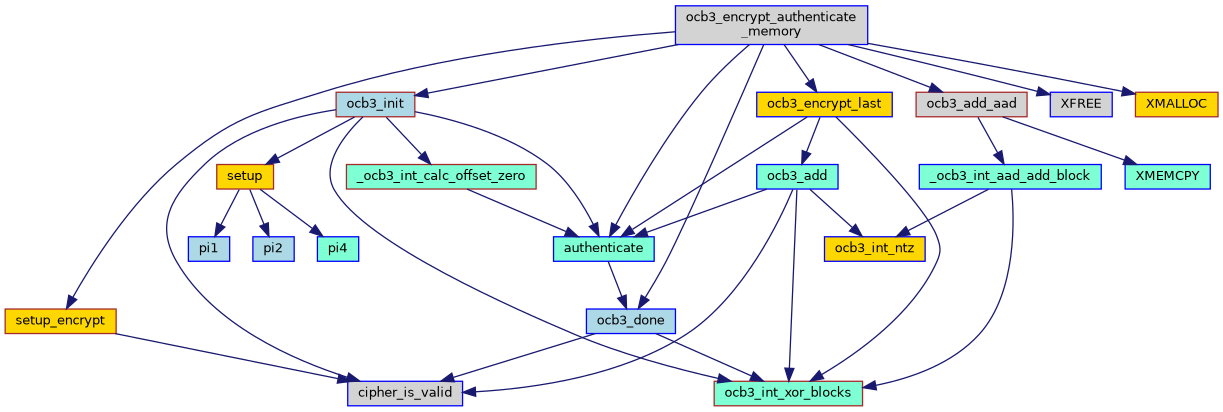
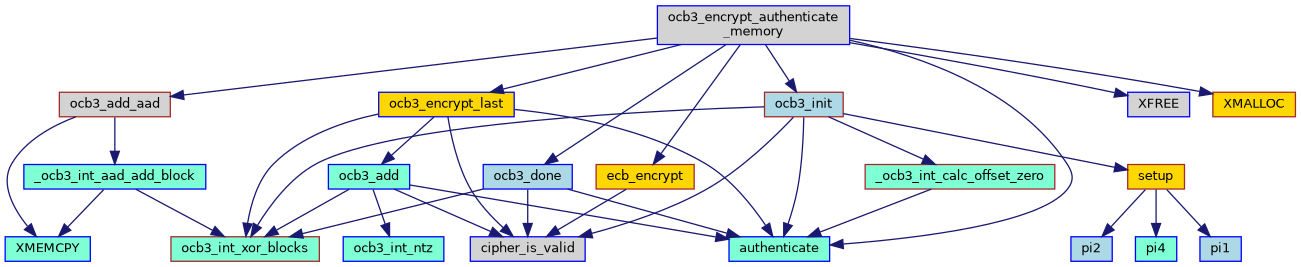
none -> (465, 178)
(948, 210) -> (86, 208)
(875, 249) -> (394, 249)
(615, 279) -> (639, 209)
(61, 321) -> (645, 177)
